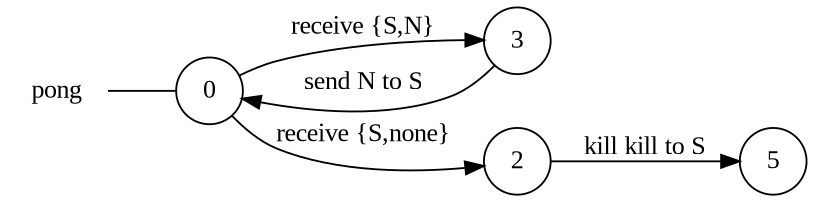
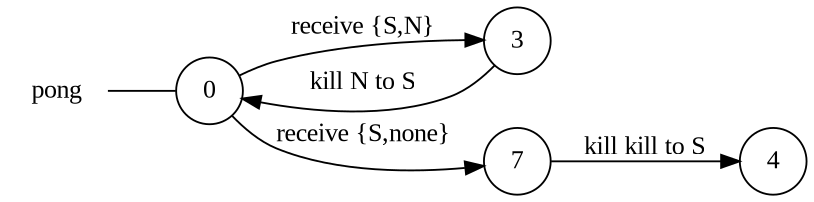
(363, 83) -> (363, 83)
(517, 161) -> (517, 161)
(773, 161) -> (773, 161)
